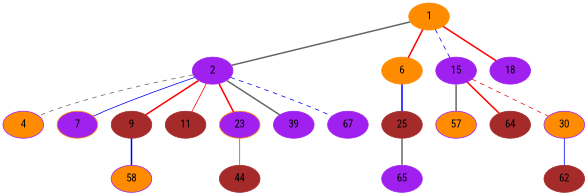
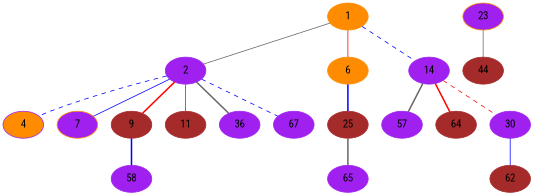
(321, 44) -> (267, 44)
(415, 44) -> (348, 44)
(456, 71) -> (429, 71)
(510, 71) -> none
(115, 92) -> (102, 94)
(226, 98) -> none
(294, 125) -> (240, 125)
(456, 125) -> (402, 125)
(564, 125) -> (510, 125)
(131, 179) -> (131, 179)
